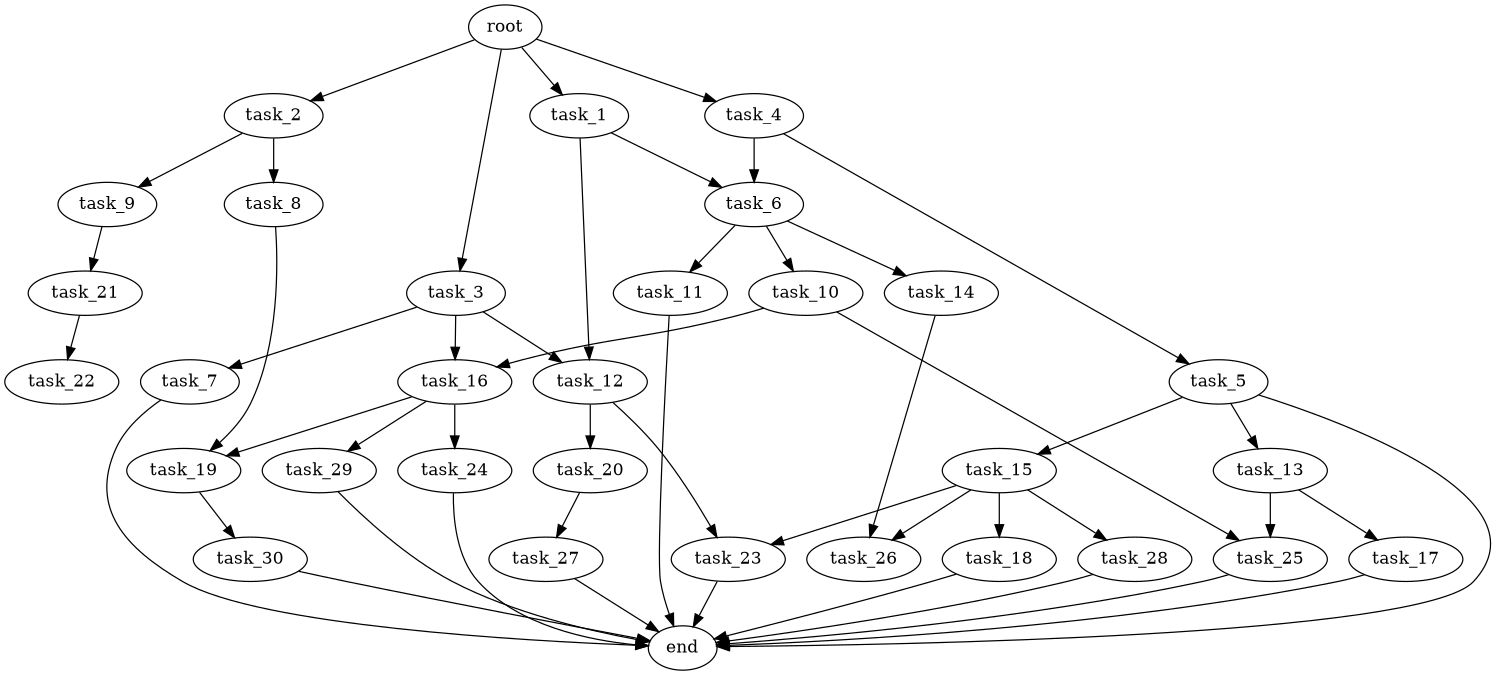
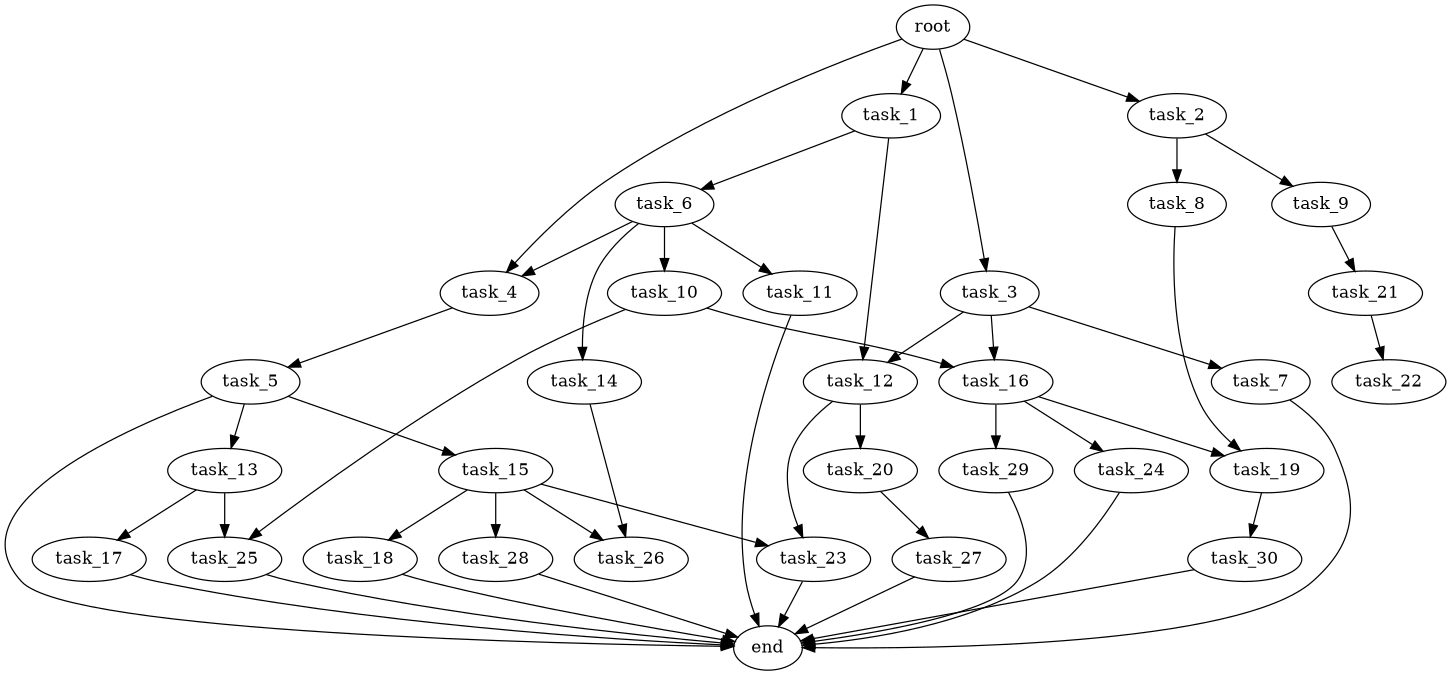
(754, 154) -> (583, 246)
